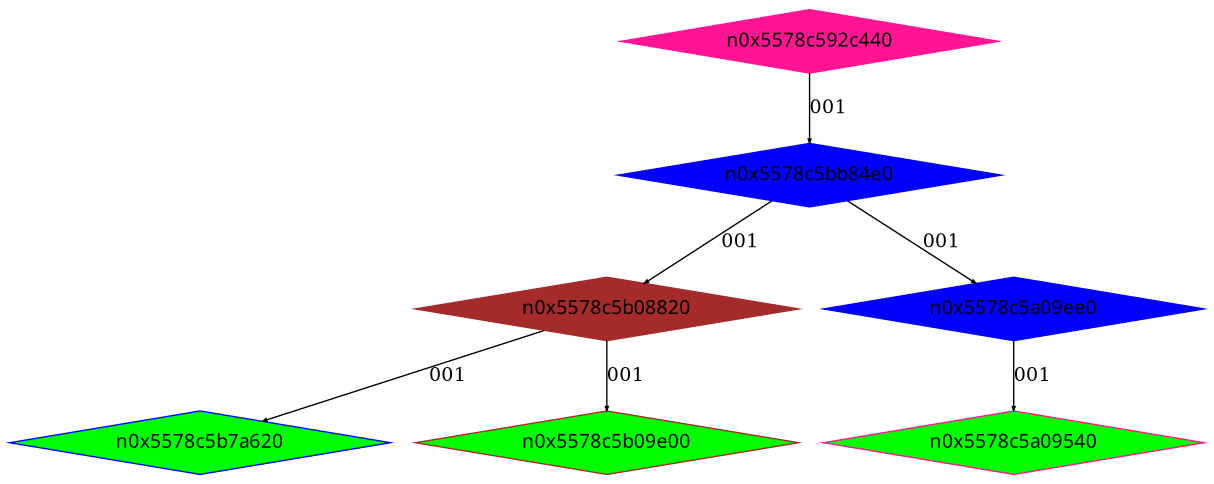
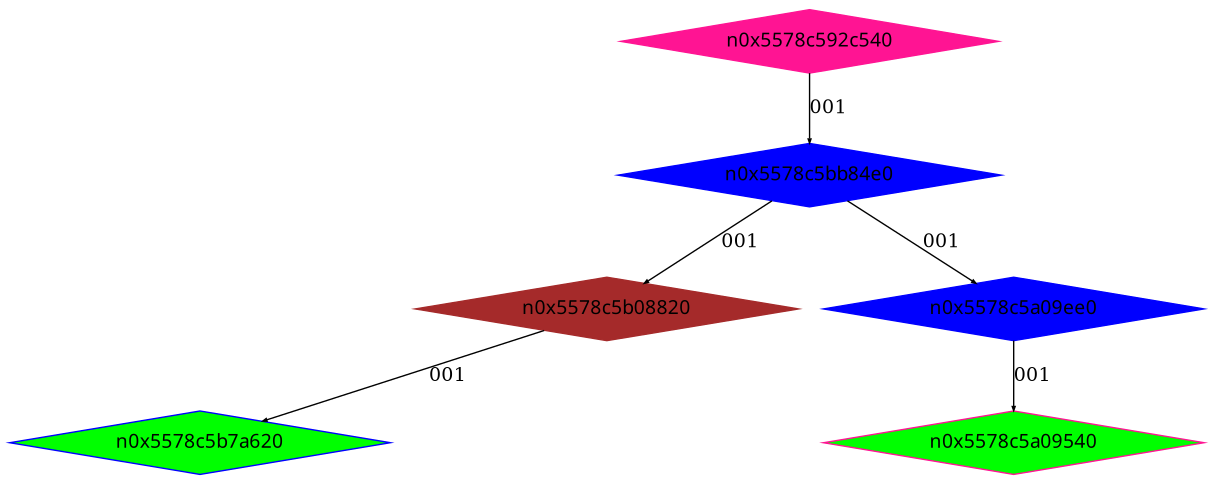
(810, 41) -> (810, 41)
(607, 443) -> none
